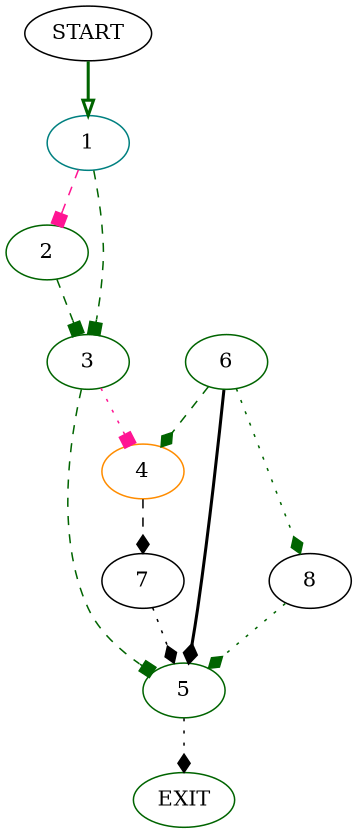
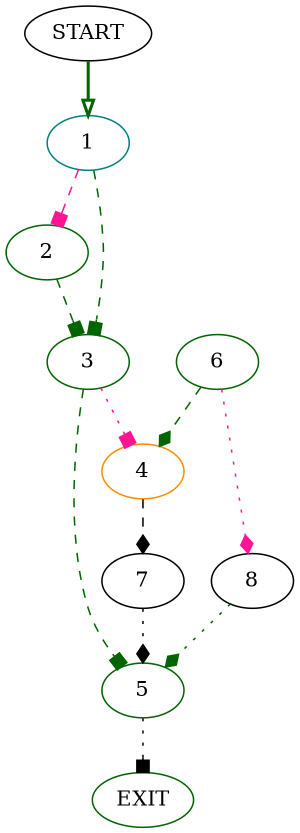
(265, 463) -> (233, 462)
(210, 518) -> none
(184, 736) -> (143, 738)
